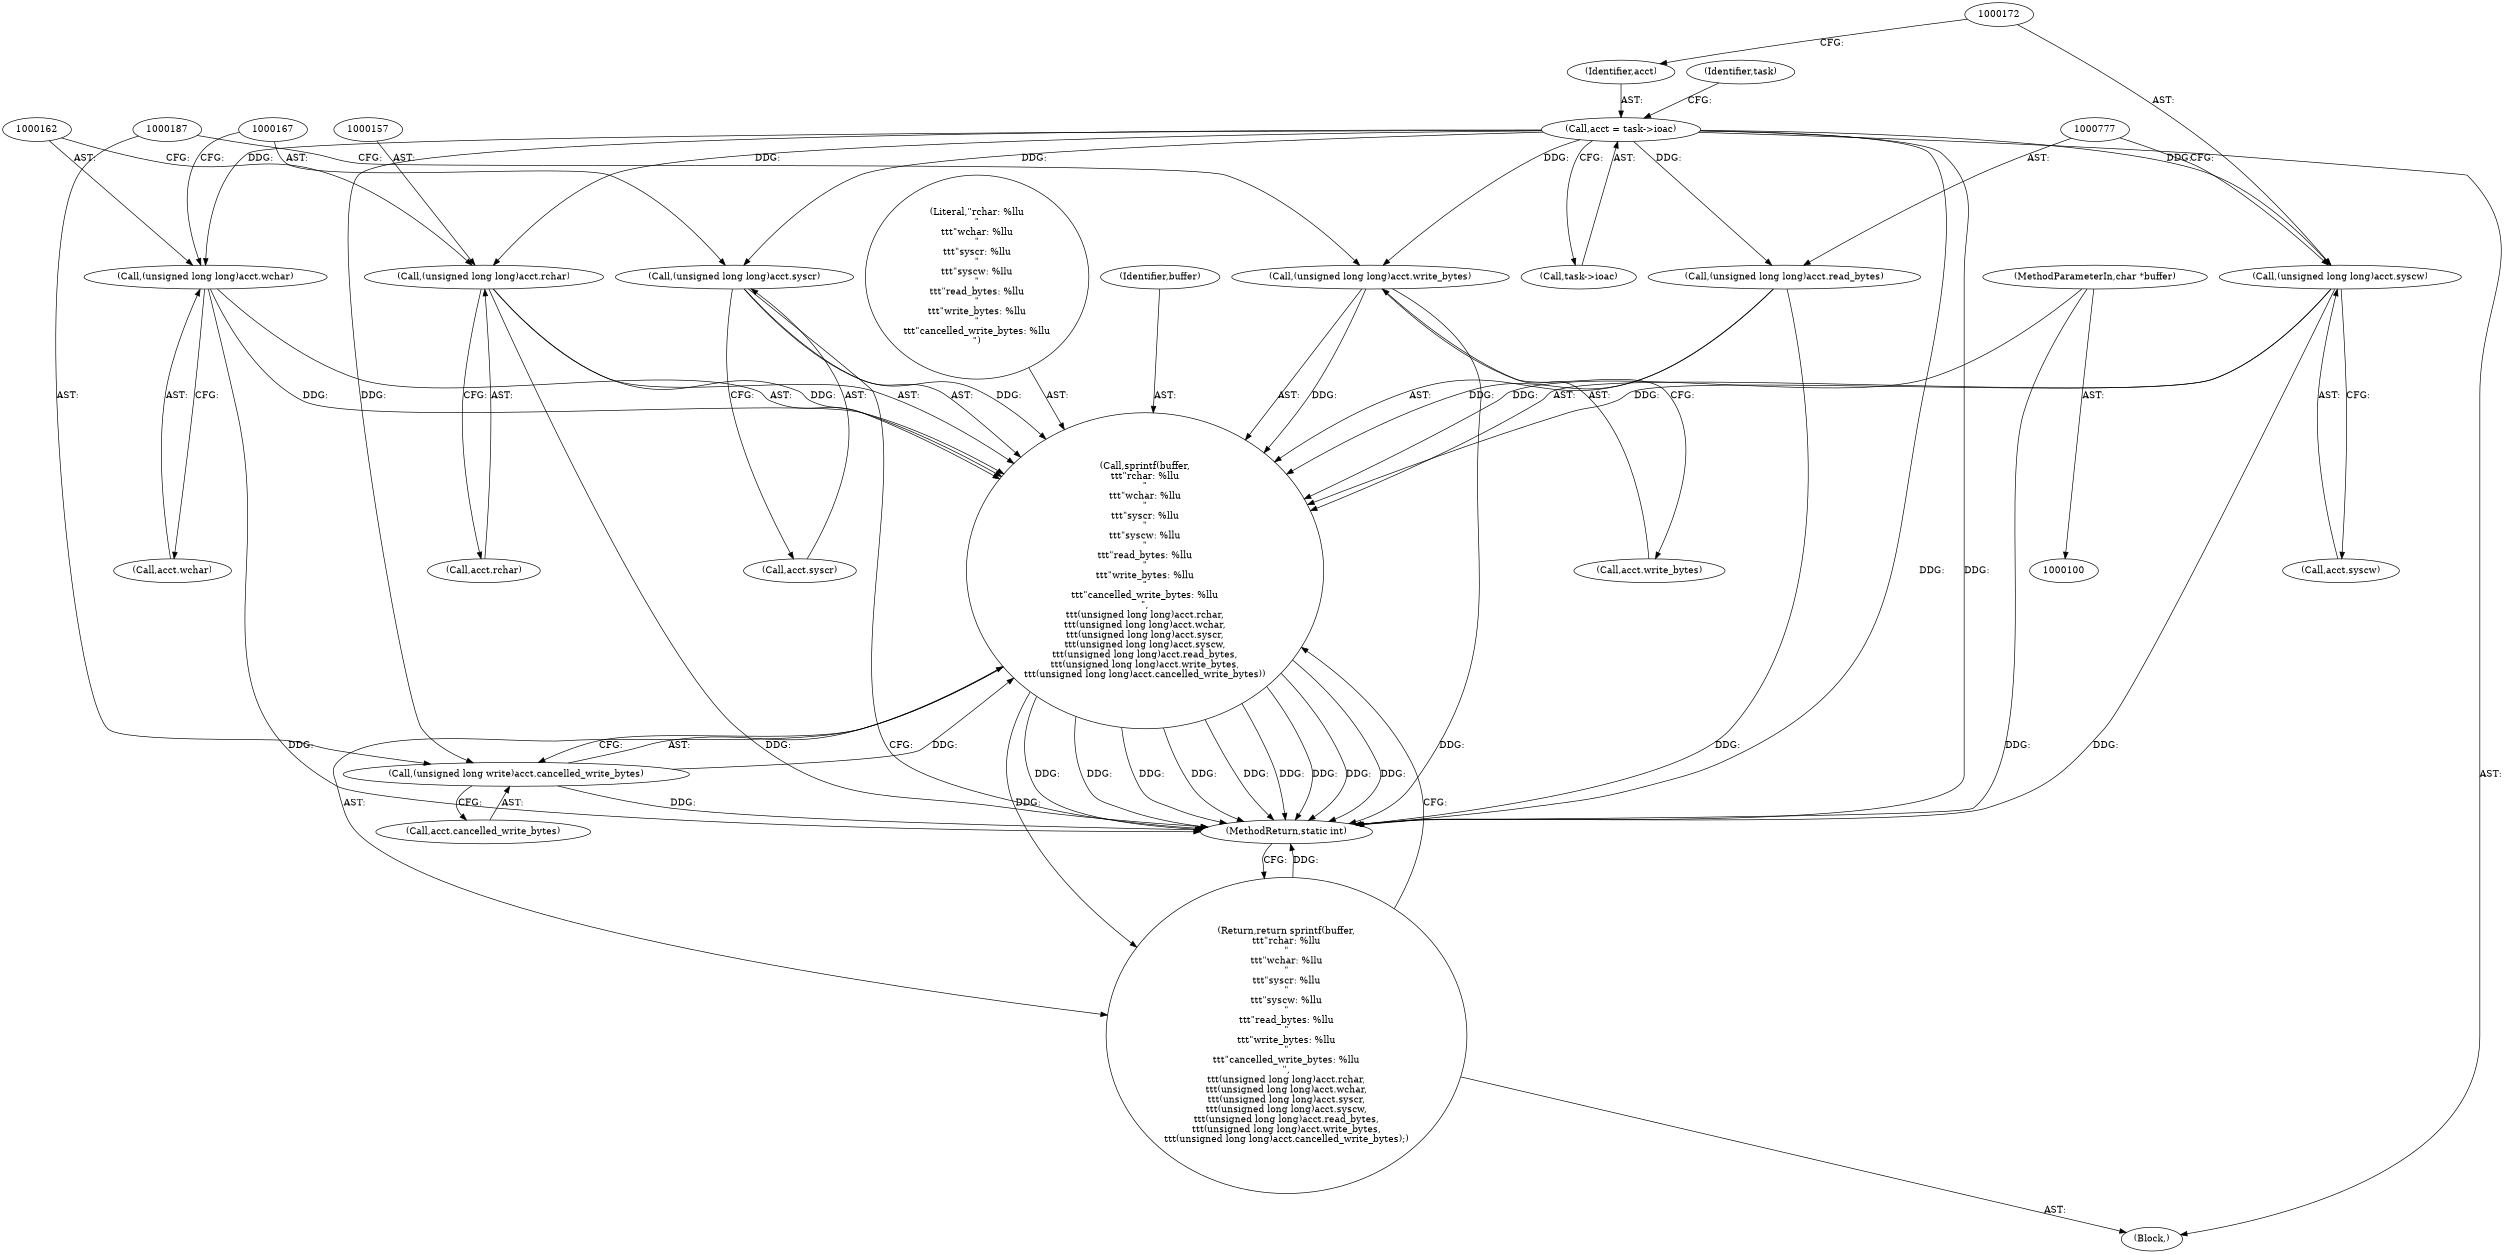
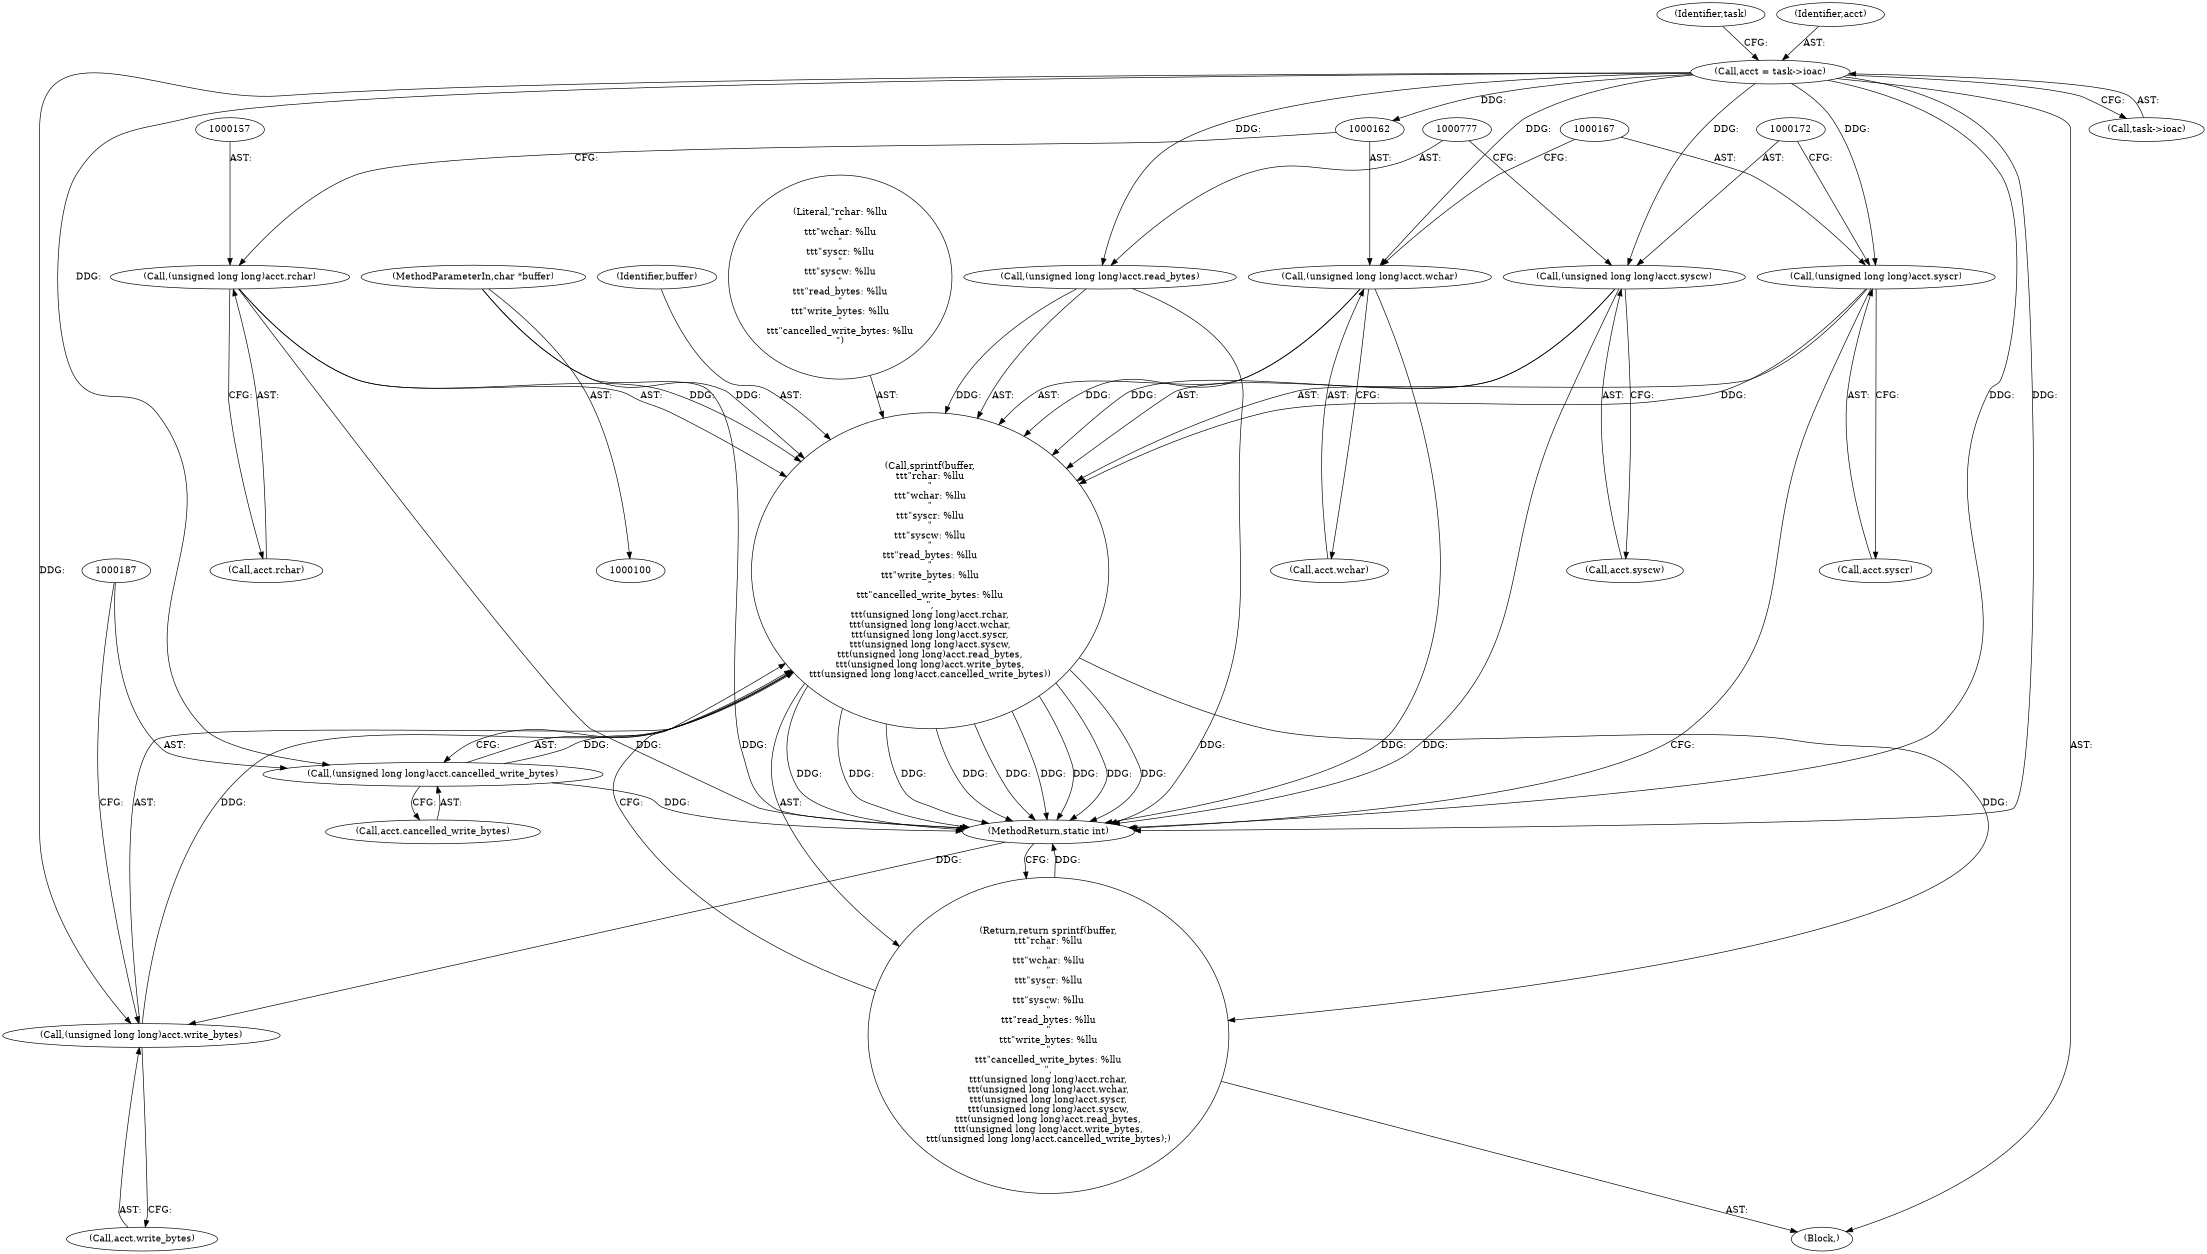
(1817, 39) -> (1832, 200)
(1004, 142) -> (1544, 86)
(1479, 560) -> (600, 932)
(516, 774) -> (433, 774)
